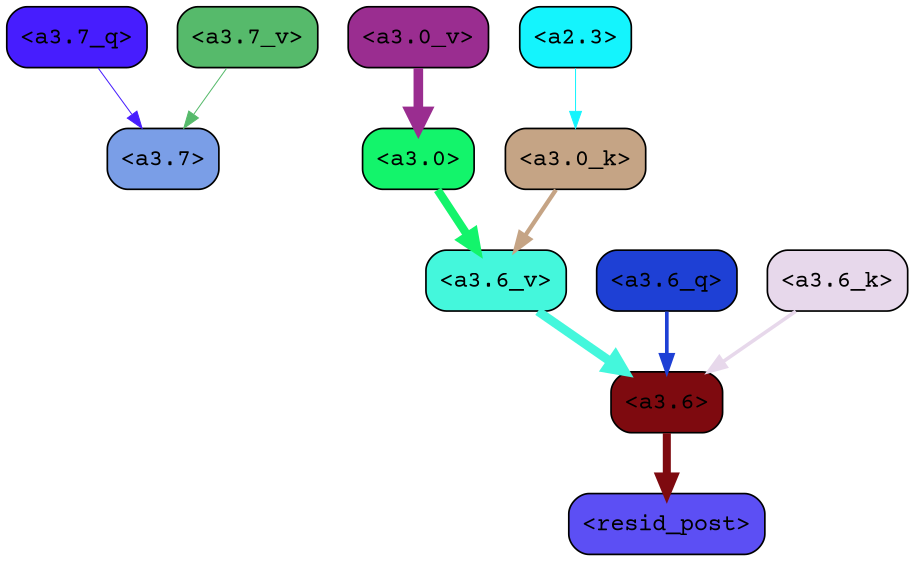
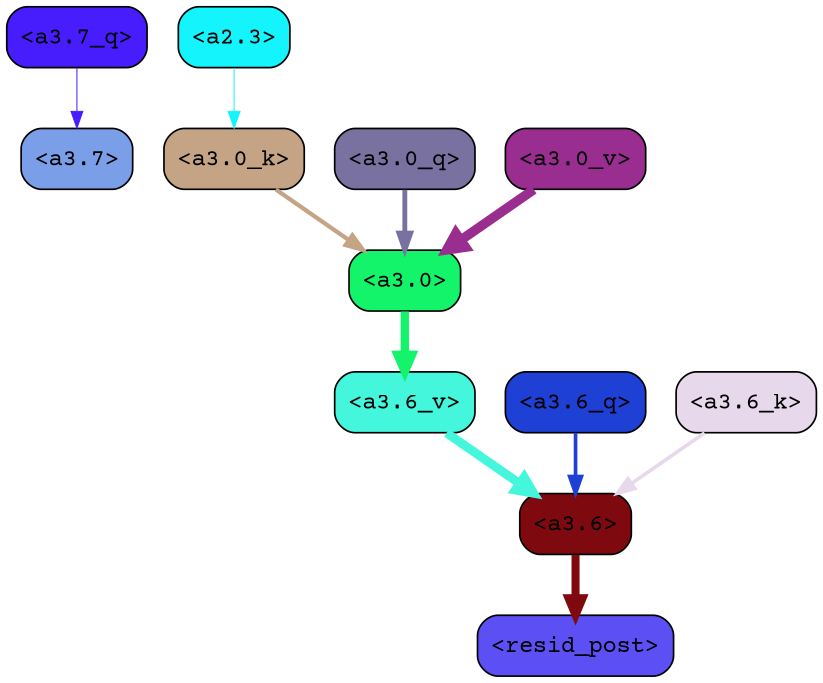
(248, 37) -> none
none -> (405, 159)
(540, 213) -> (312, 215)
